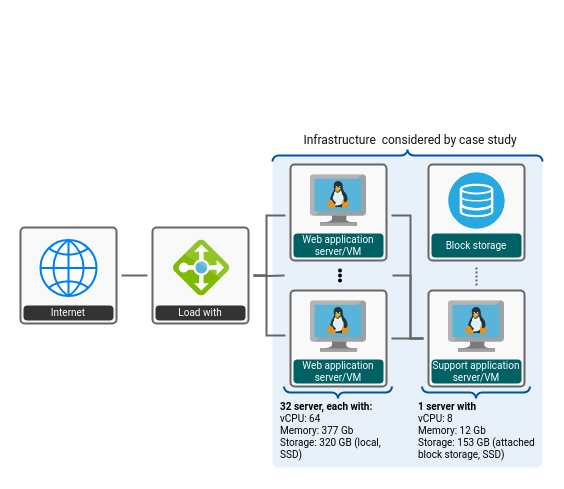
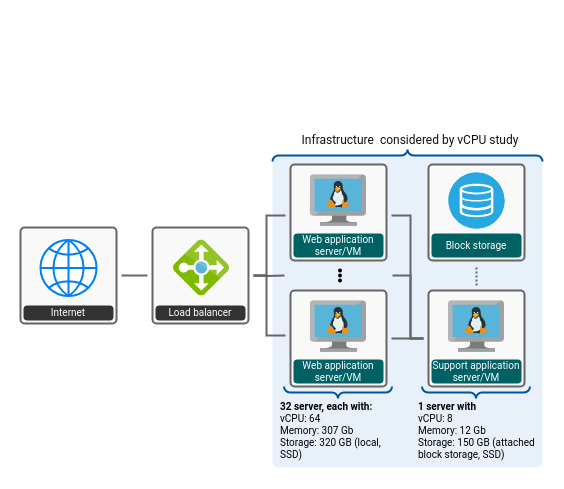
(411, 141) -> (411, 141)
(201, 313) -> (201, 313)
(340, 432) -> (340, 432)
(478, 432) -> (478, 432)
